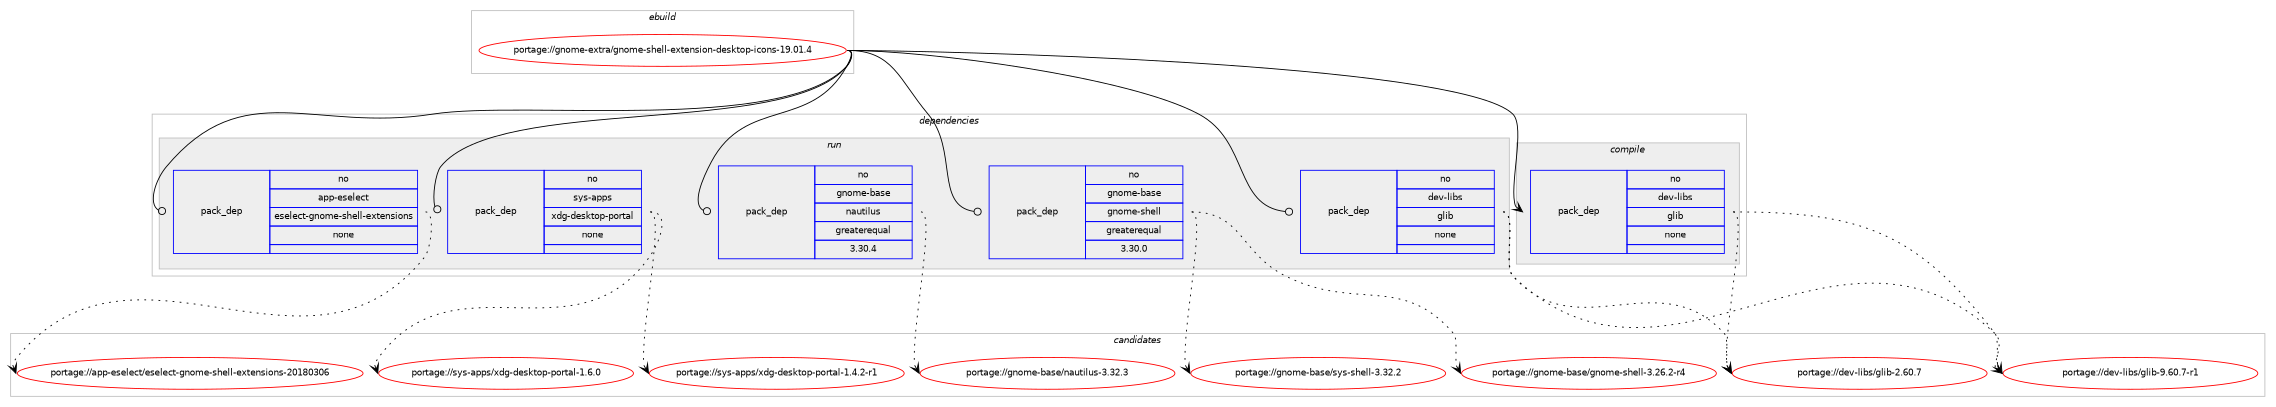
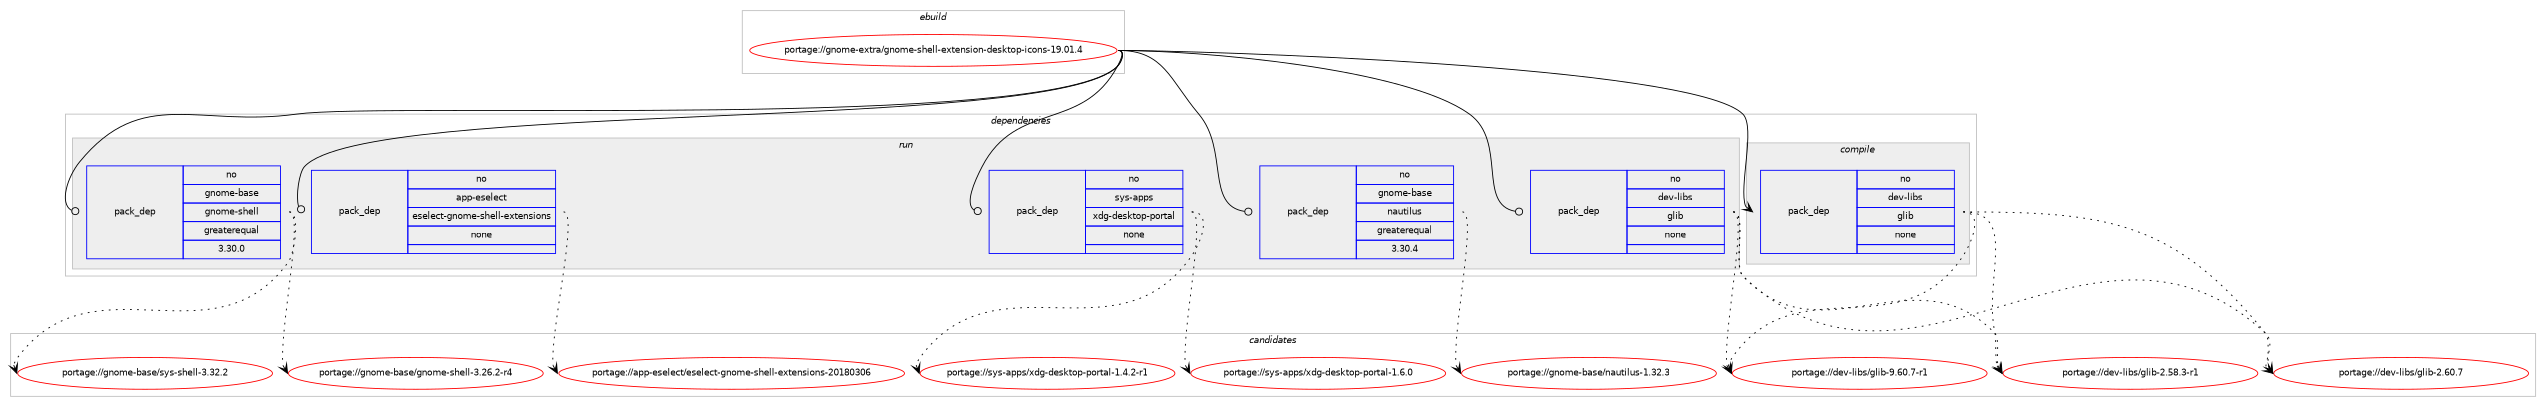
(1048, 373) -> (1589, 373)
none -> (2130, 373)
